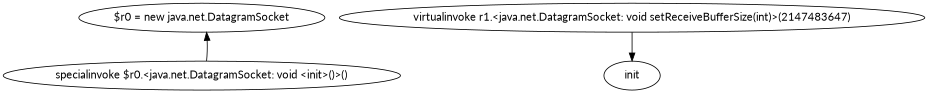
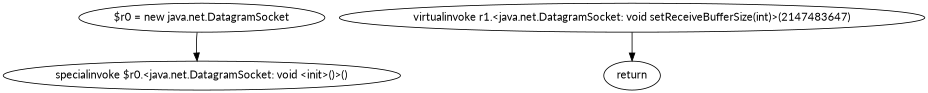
(207, 51) -> (196, 43)
(632, 76) -> (632, 76)
